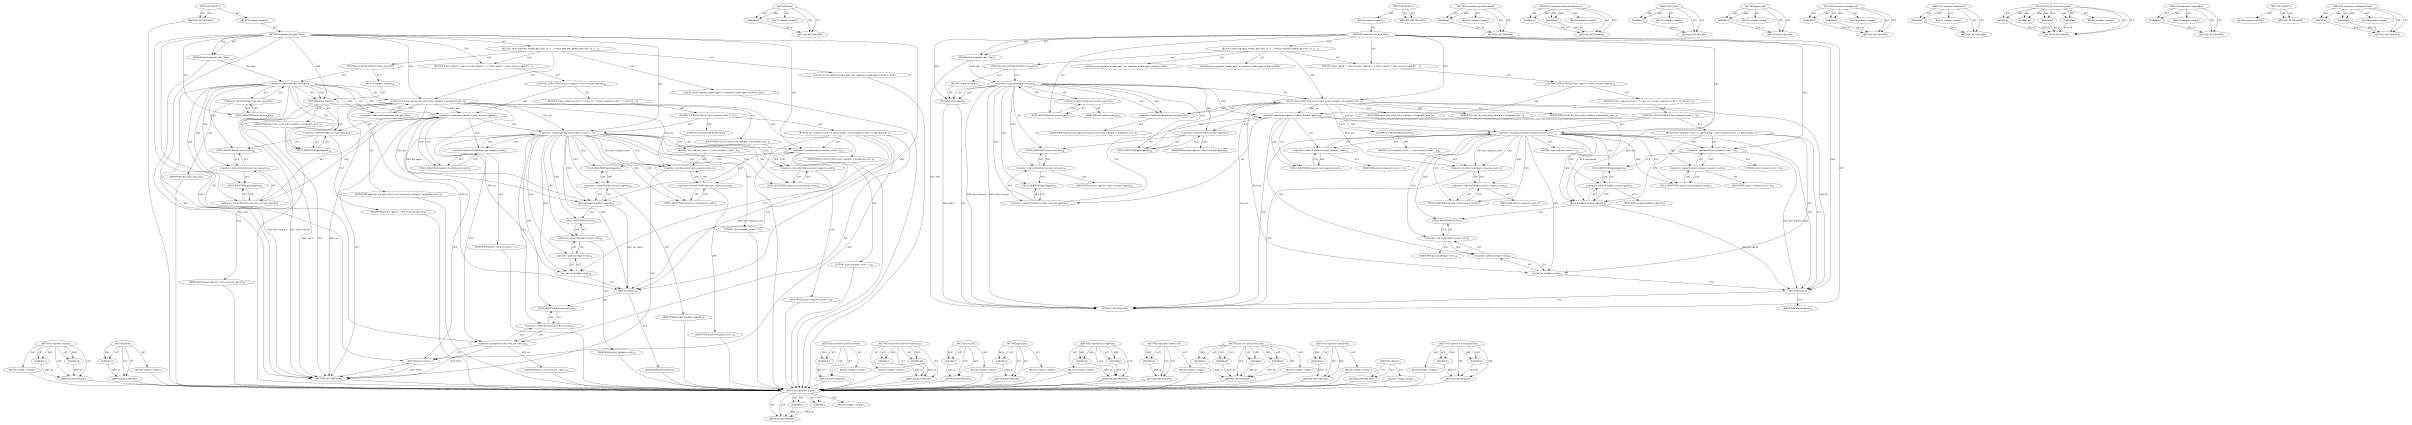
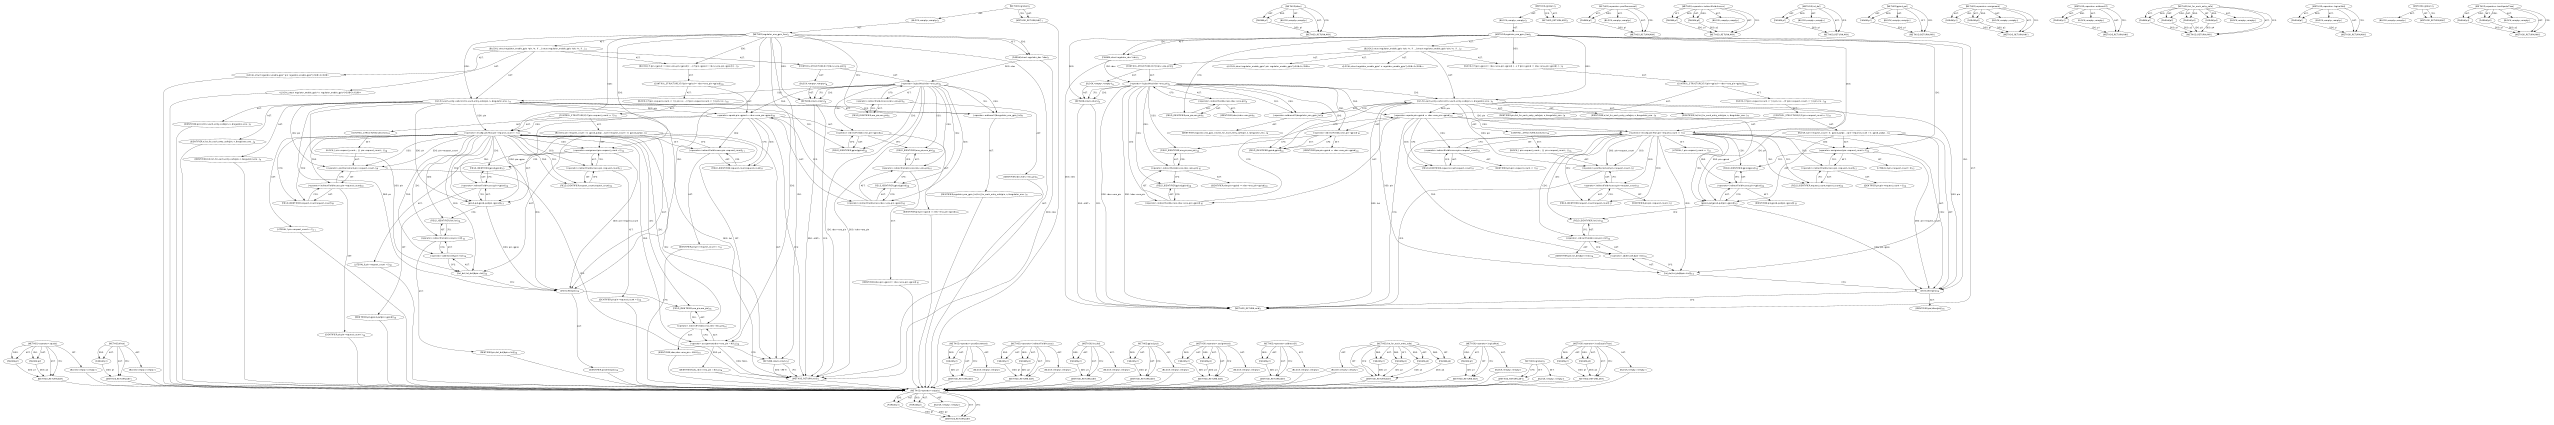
none -> (679, 352)
